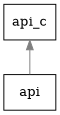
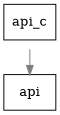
(30, 62) -> (30, 57)
